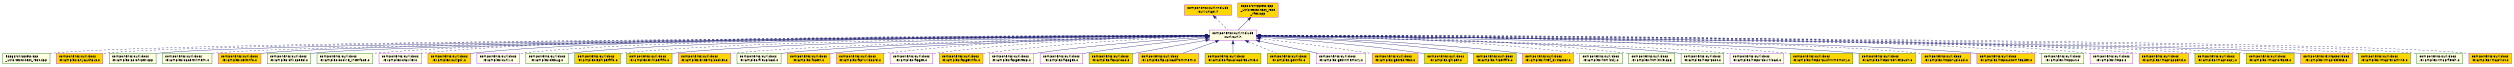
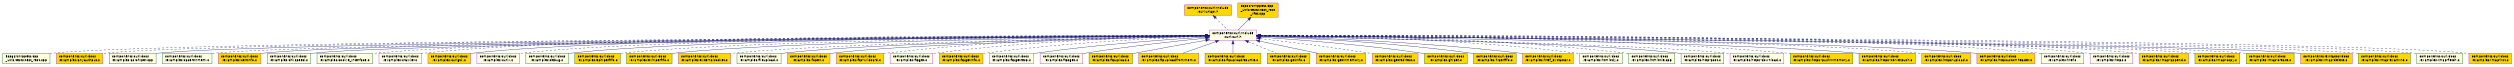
(1341, 59) -> (1341, 59)
(2062, 59) -> (2062, 59)
